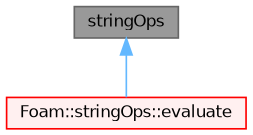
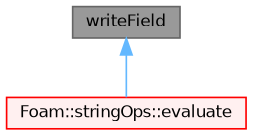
(126, 22) -> (126, 22)
